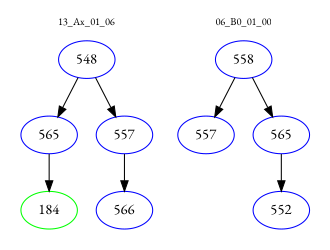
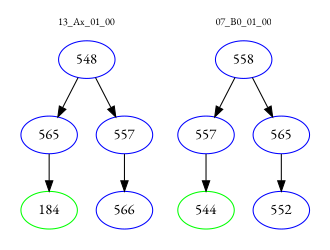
(87, 22) -> (87, 22)
(244, 22) -> (244, 22)
none -> (206, 210)
